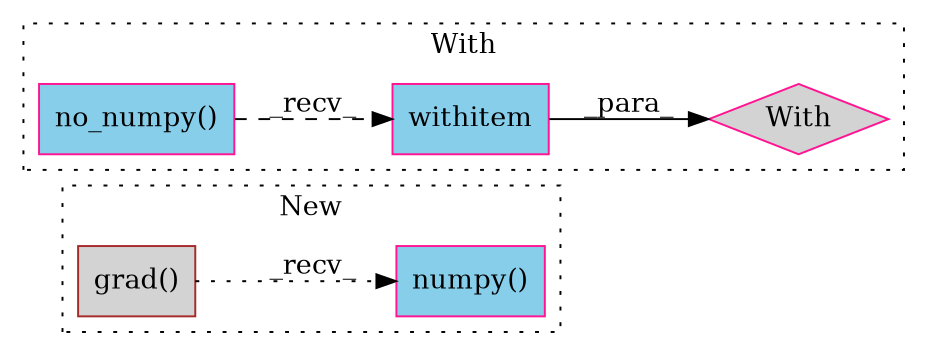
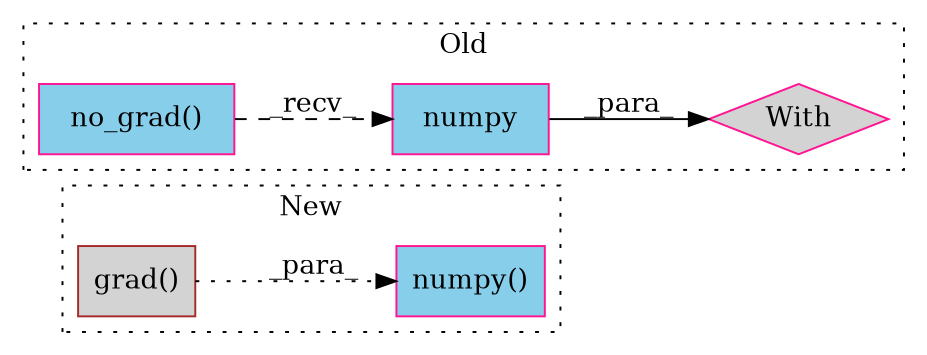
(464, 46) -> (464, 46)
(137, 119) -> (137, 119)
(471, 119) -> (471, 119)
(313, 267) -> (313, 267)
